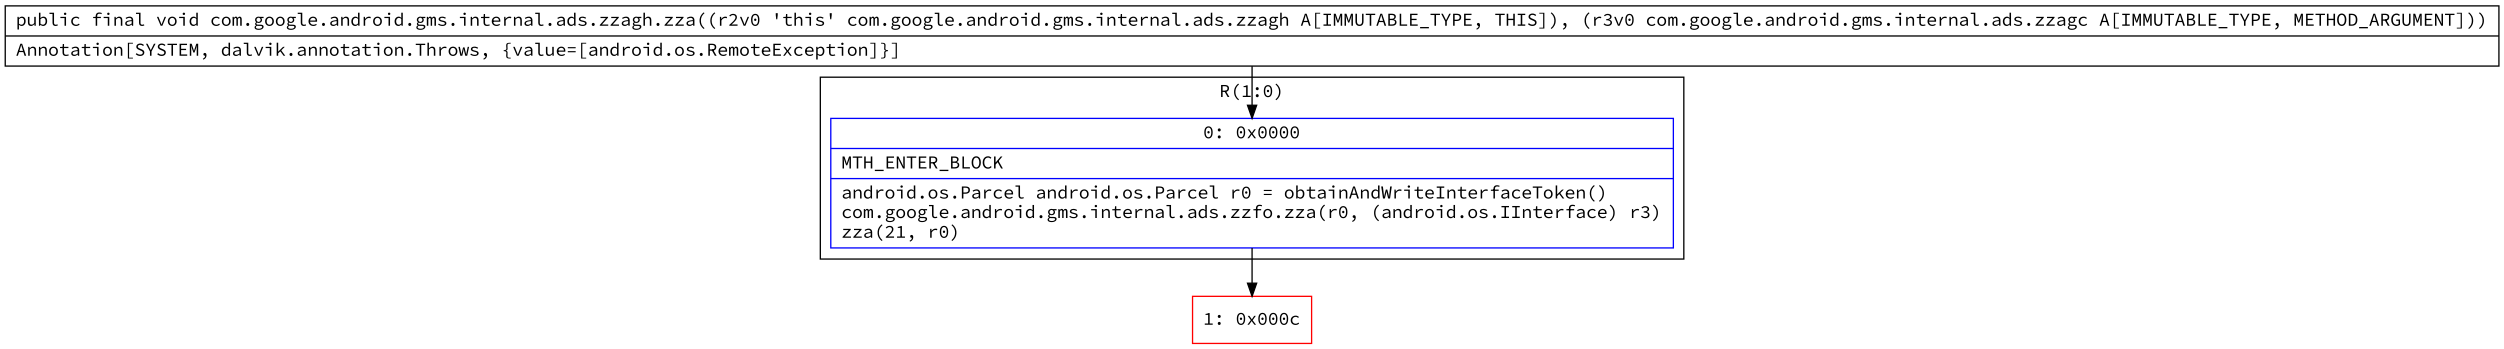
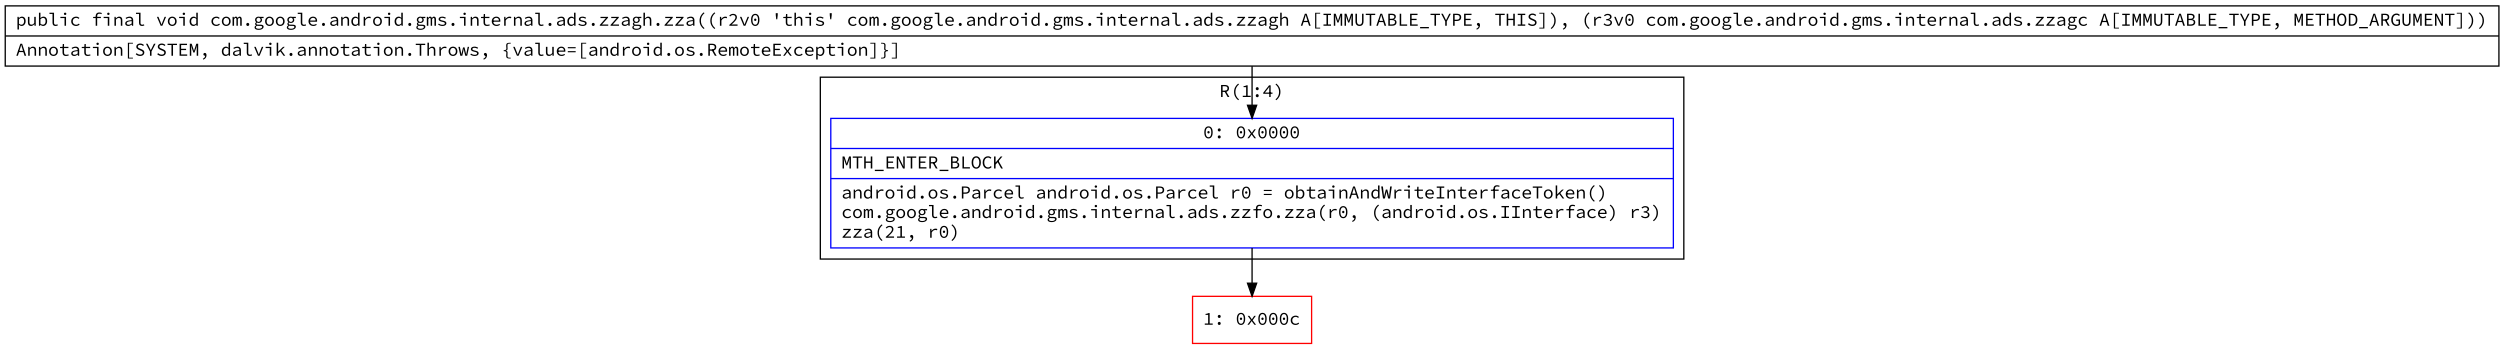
(1252, 92) -> (1252, 92)
